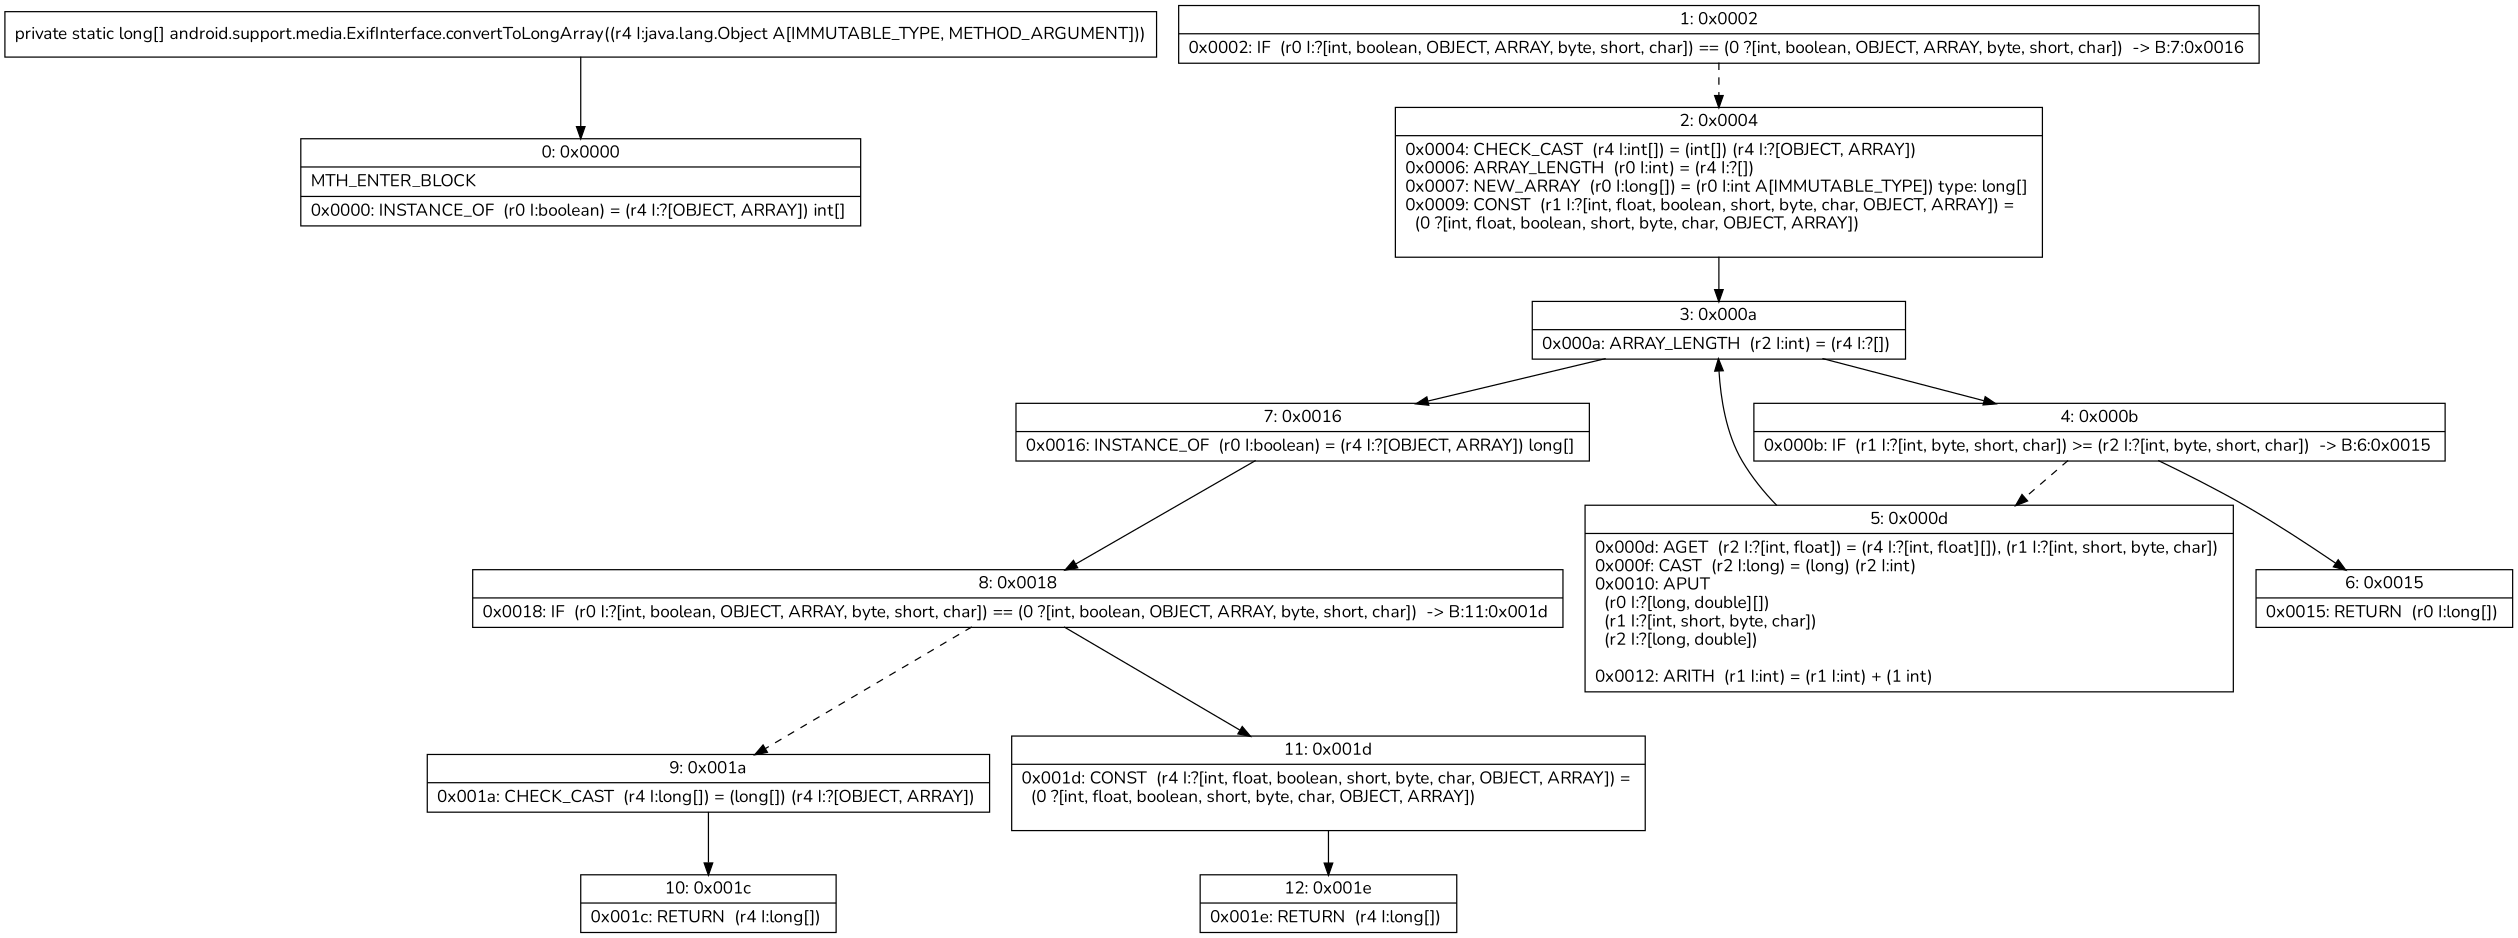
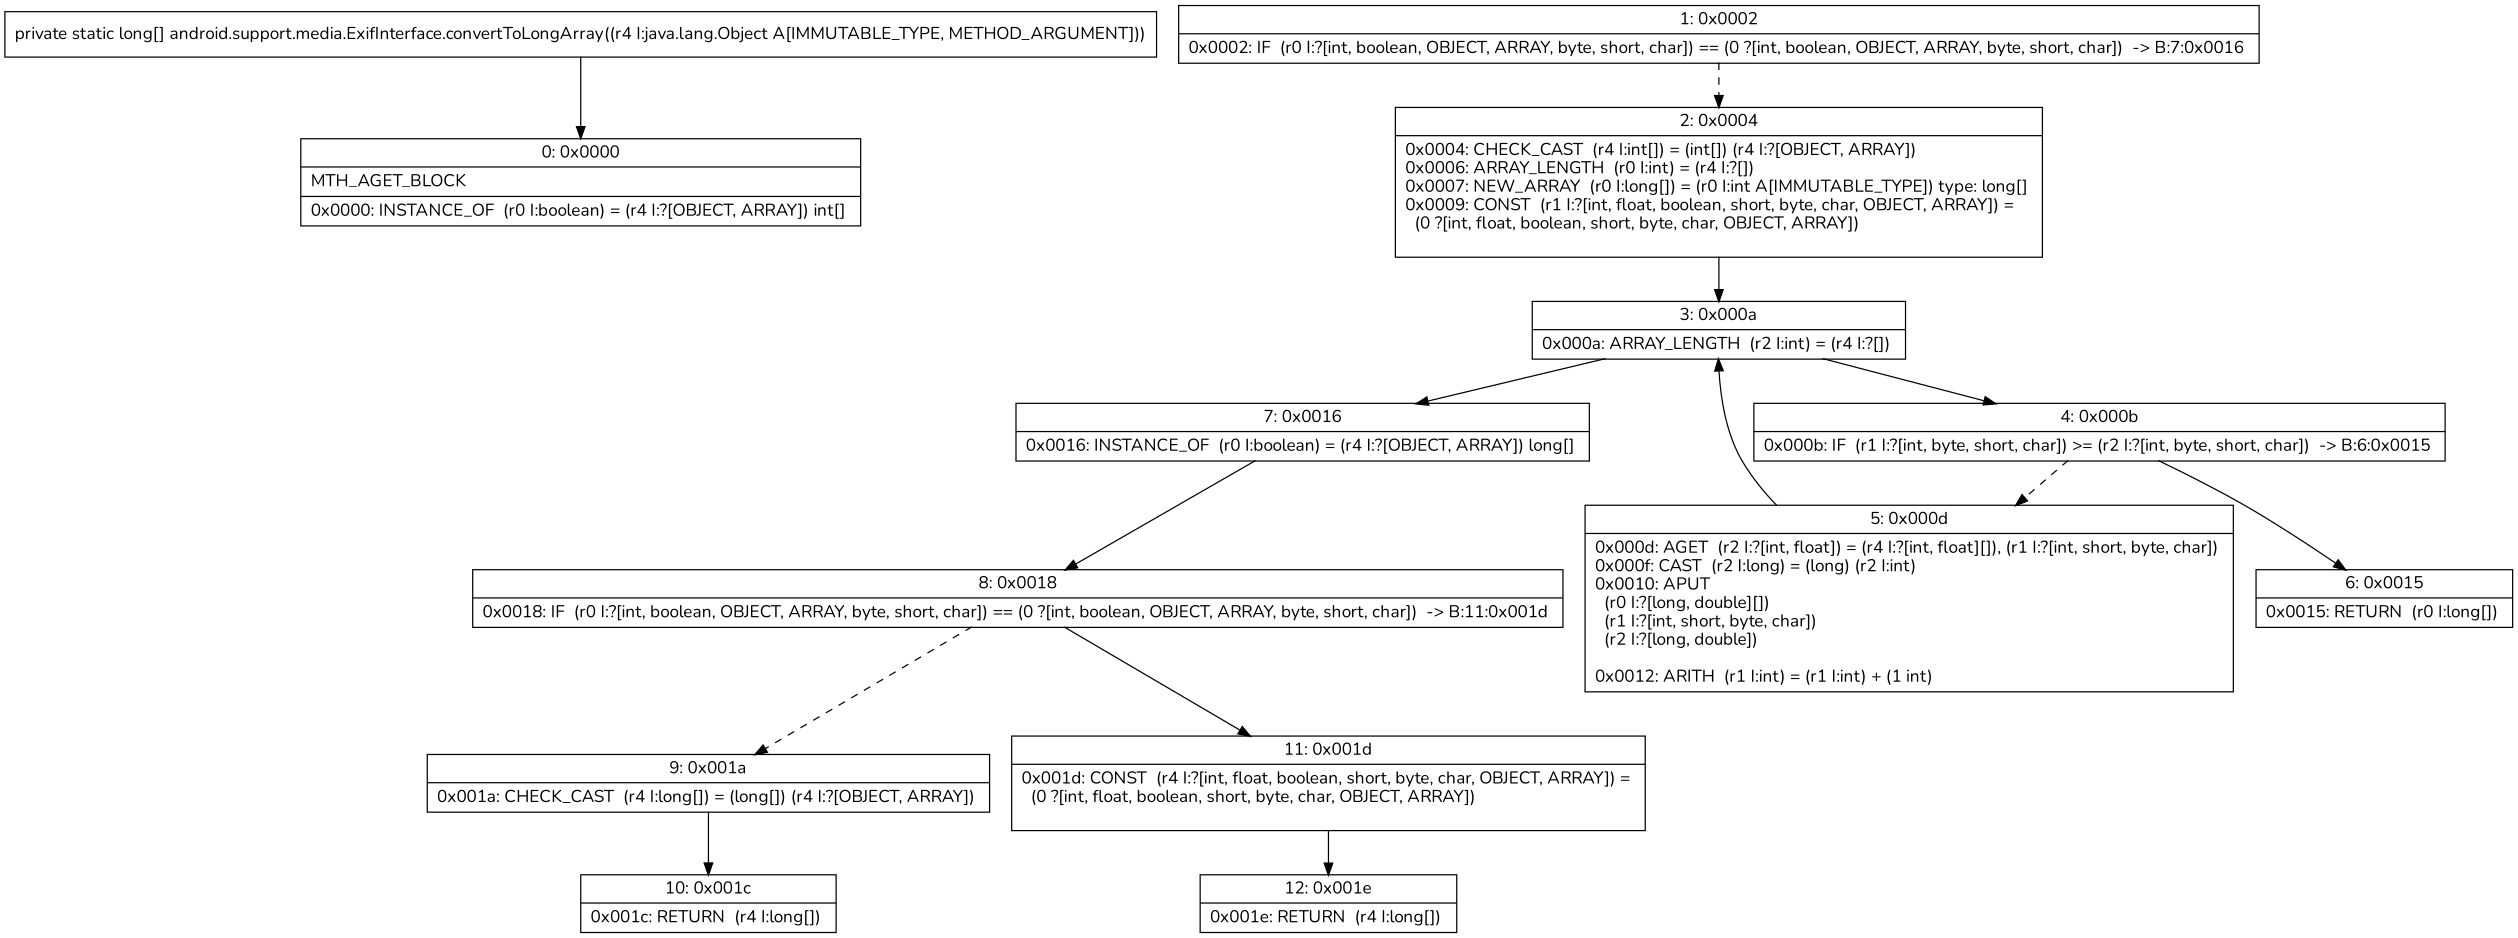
(394, 181) -> (389, 181)
